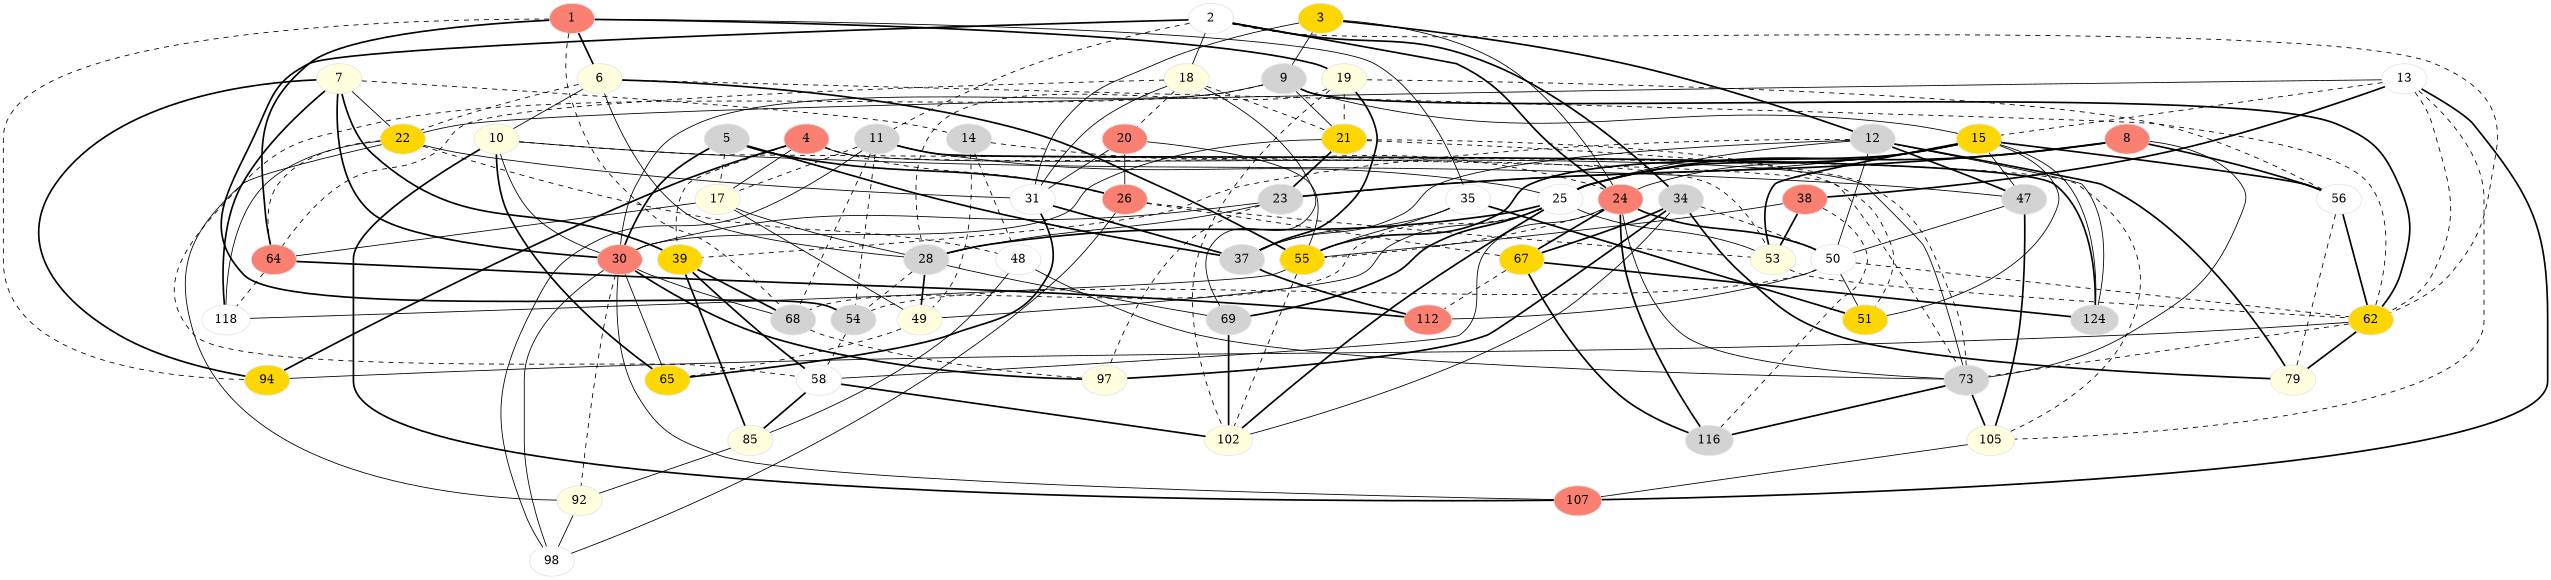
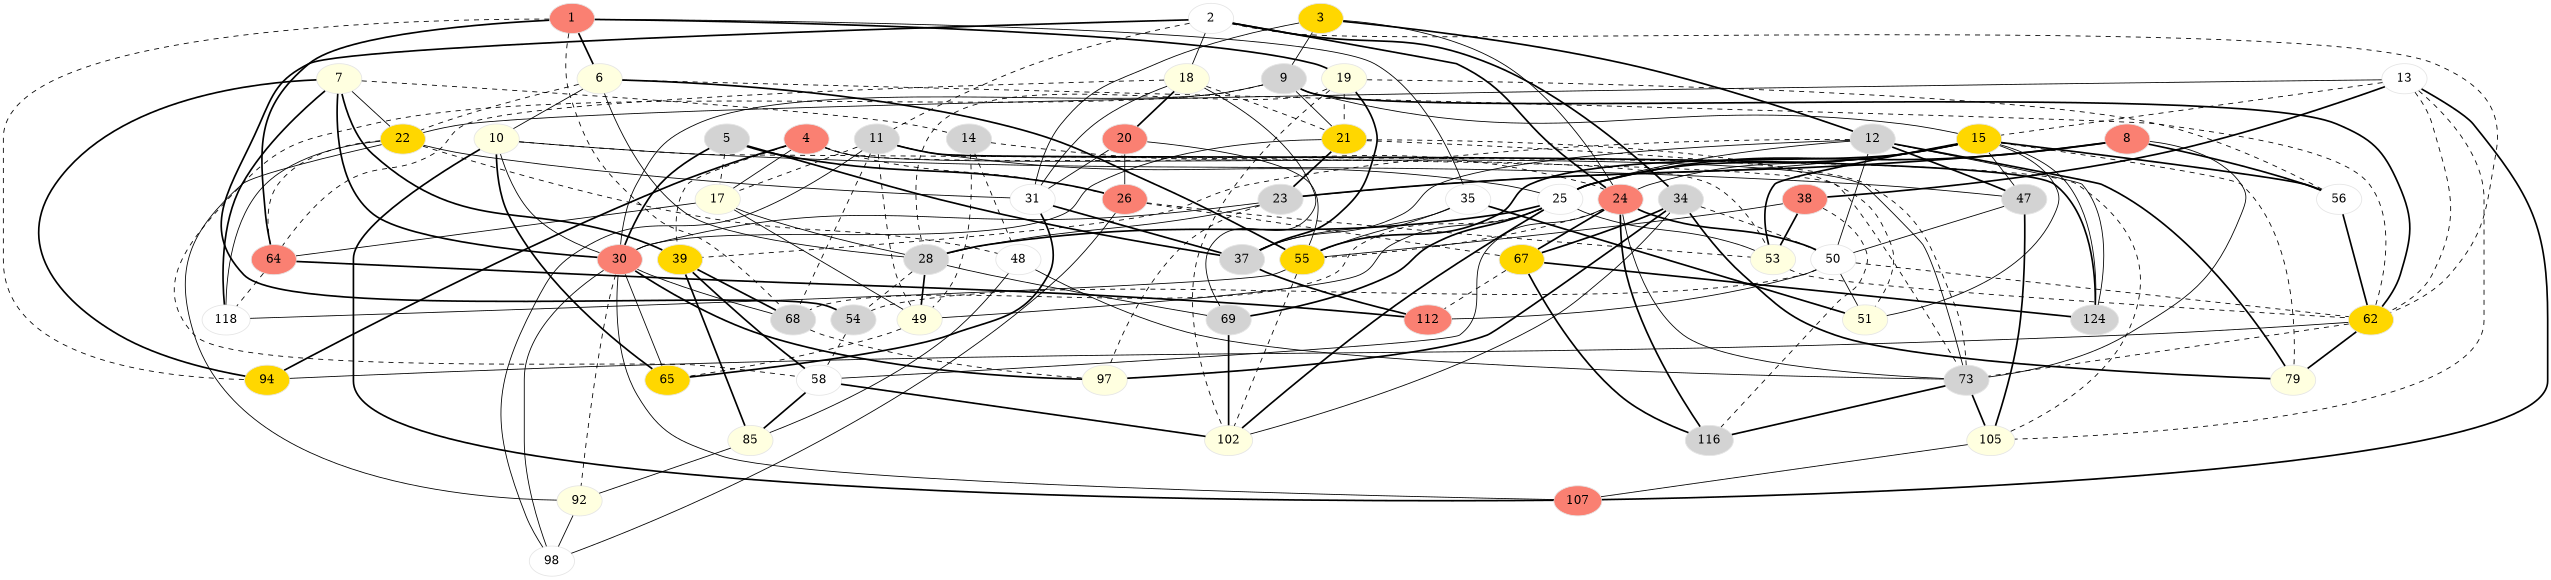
(1156, 109) -> (1156, 109)
(866, 226) -> (887, 228)
(2316, 290) -> (2217, 177)
(1865, 320) -> (1865, 320)
